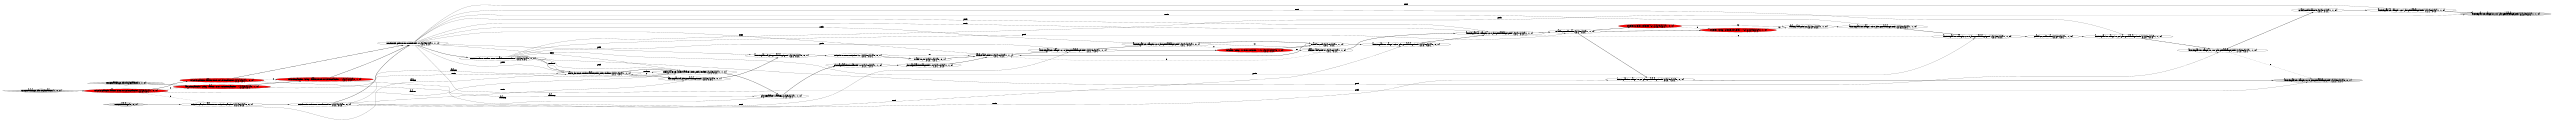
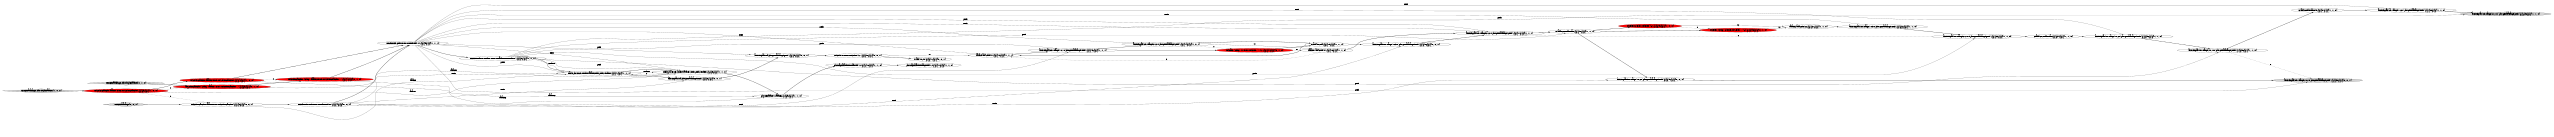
(961, 57) -> none
(968, 61) -> none
